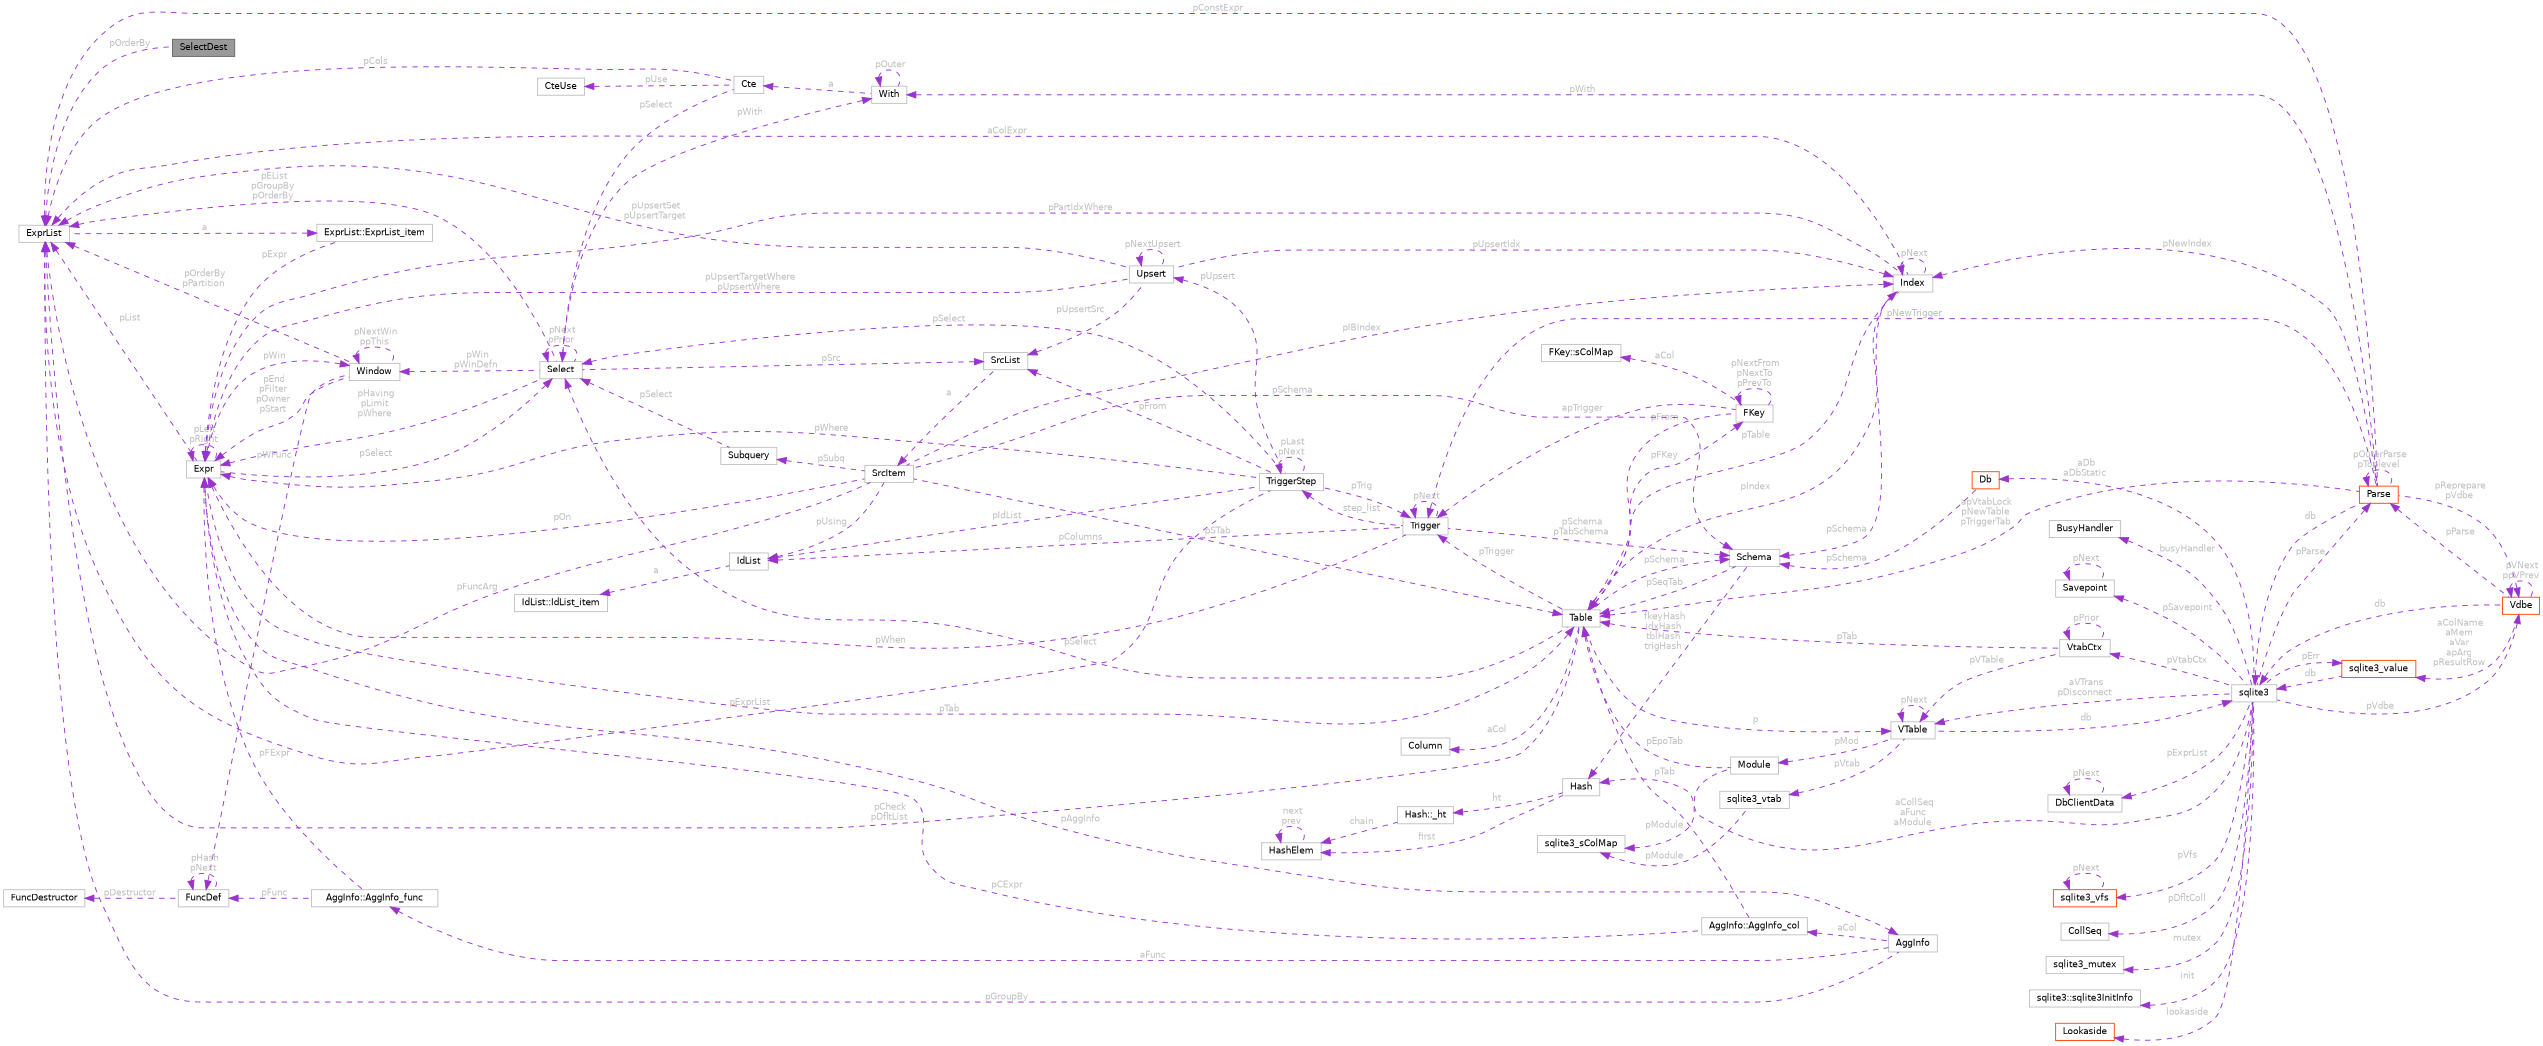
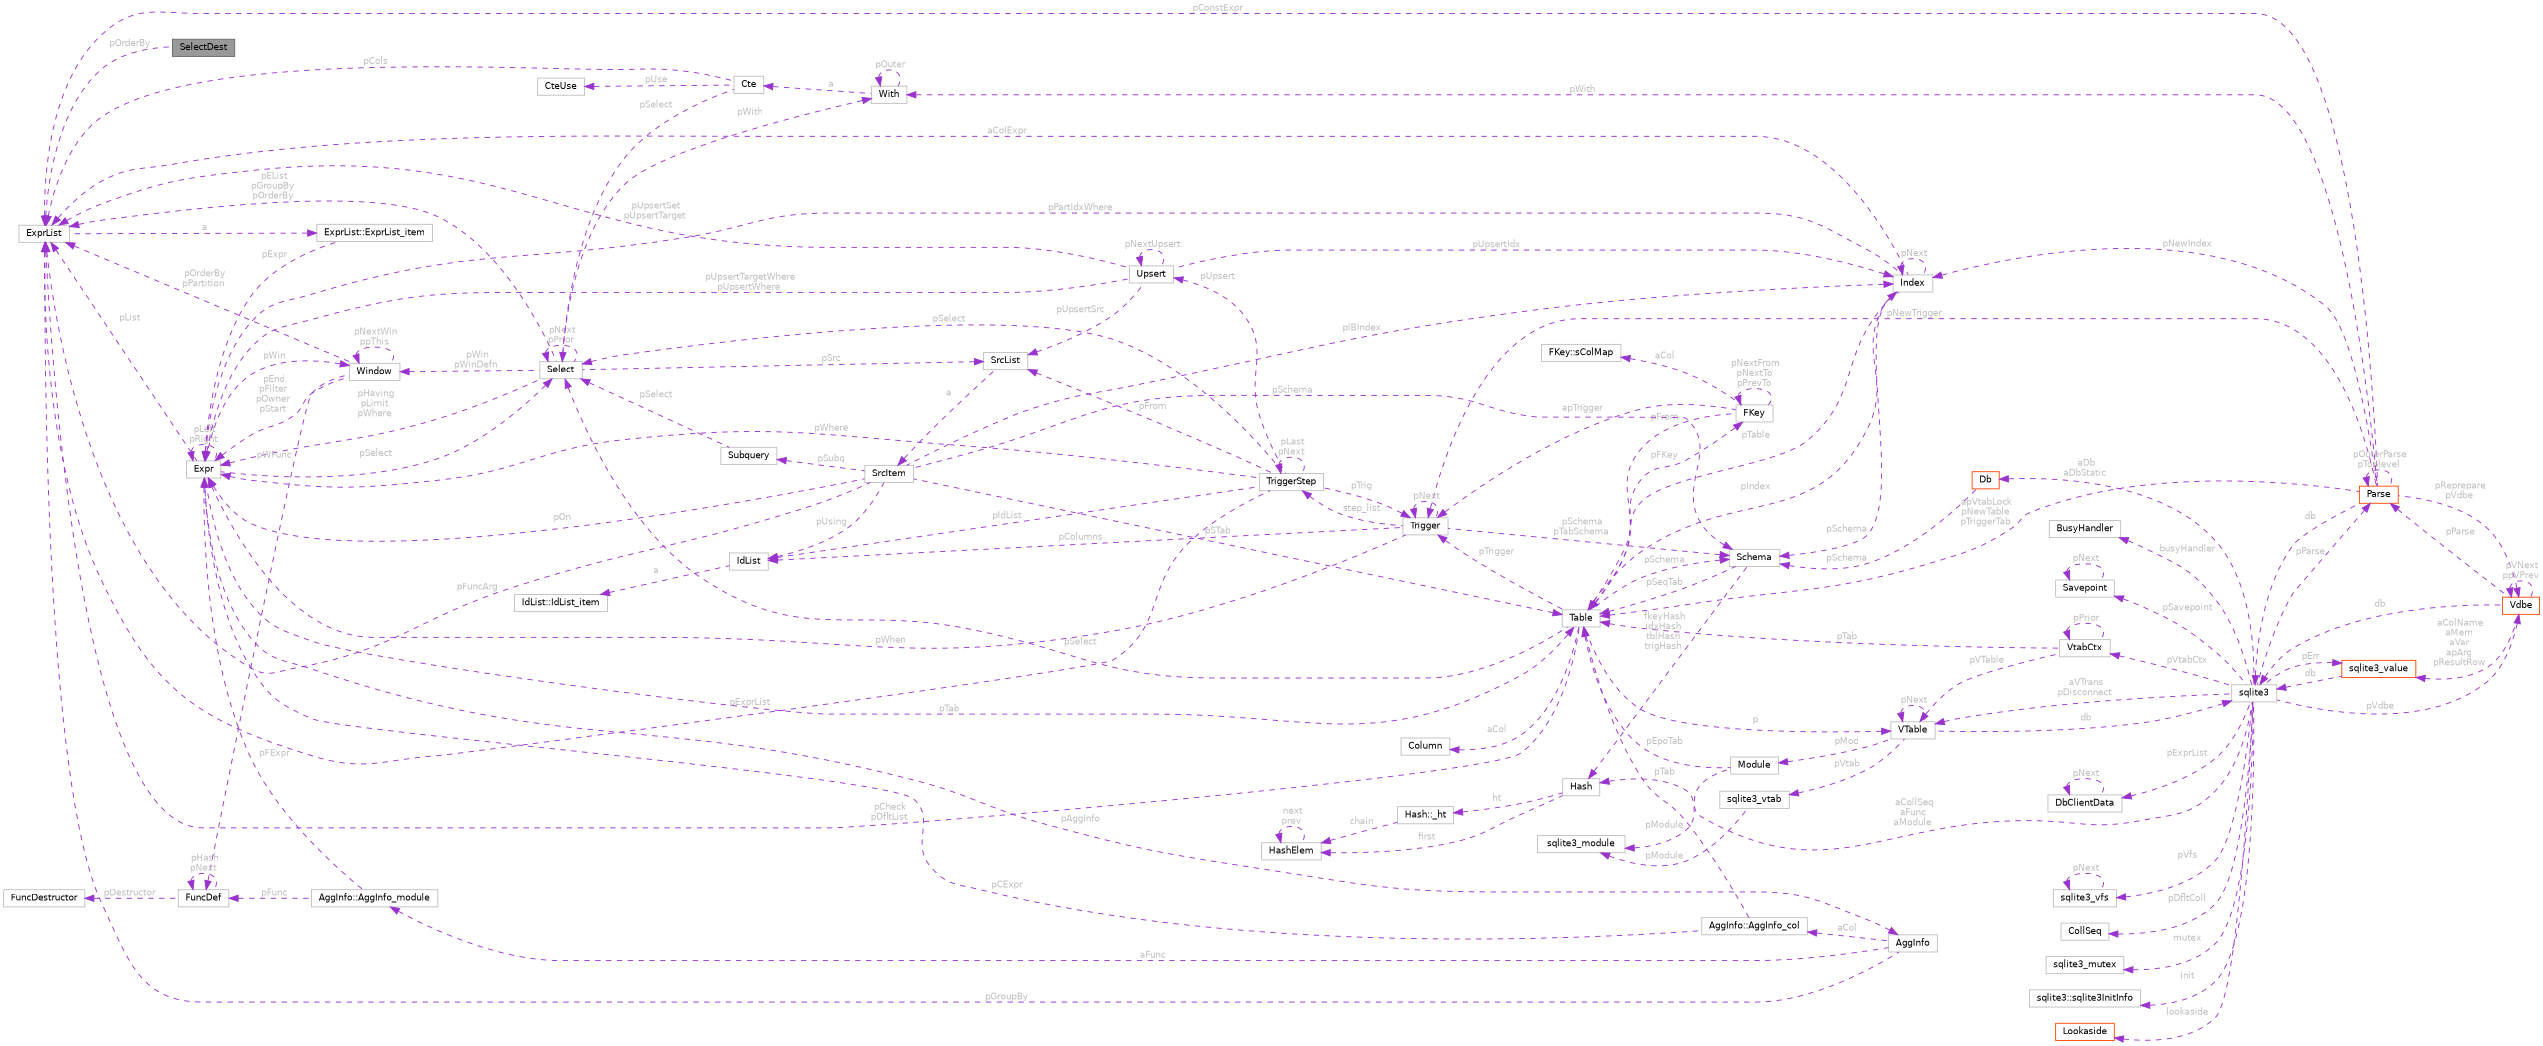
(1581, 844) -> (1581, 844)
(375, 898) -> (375, 898)
(2085, 898) -> (2085, 898)
